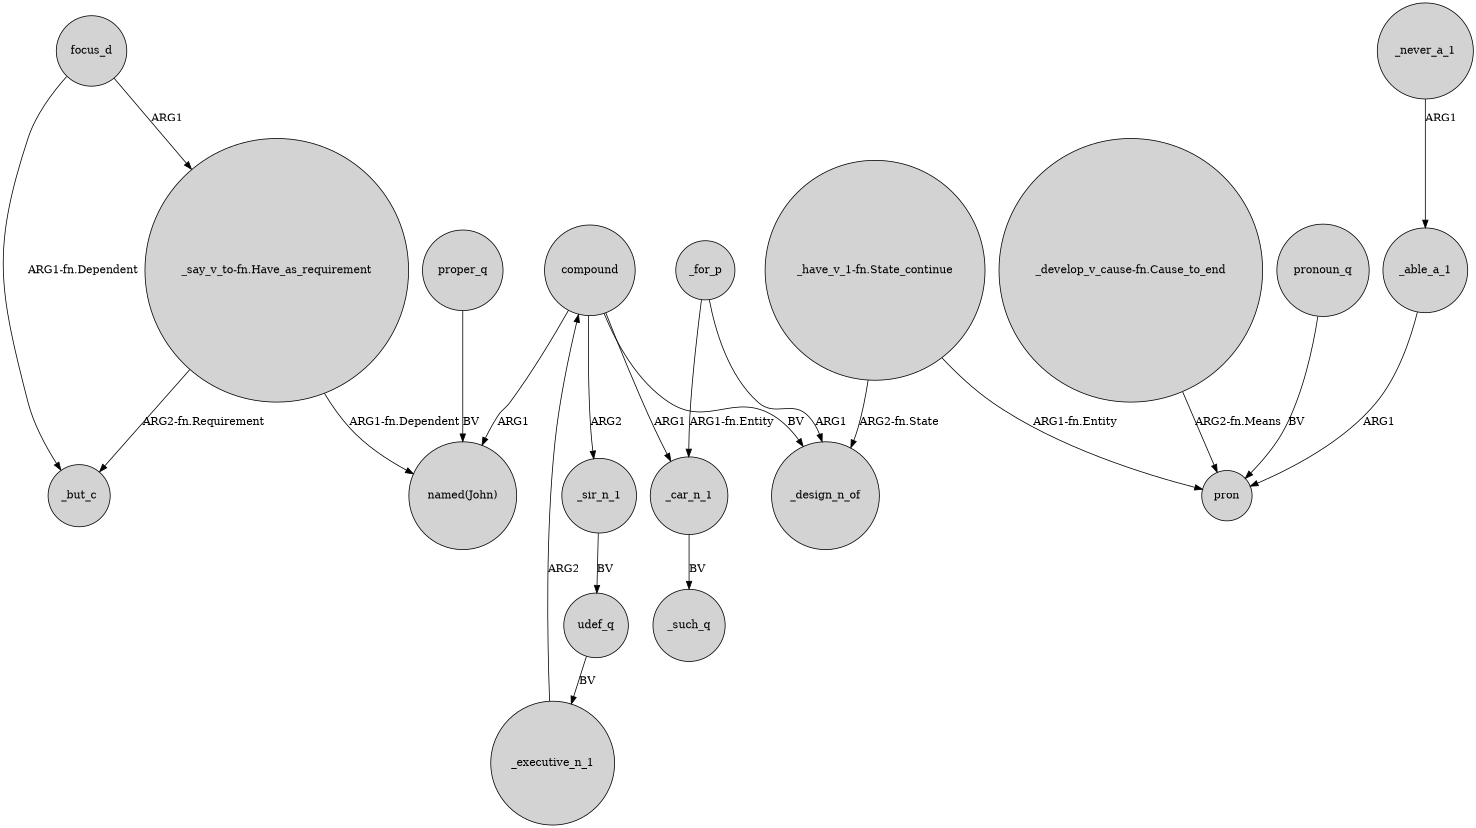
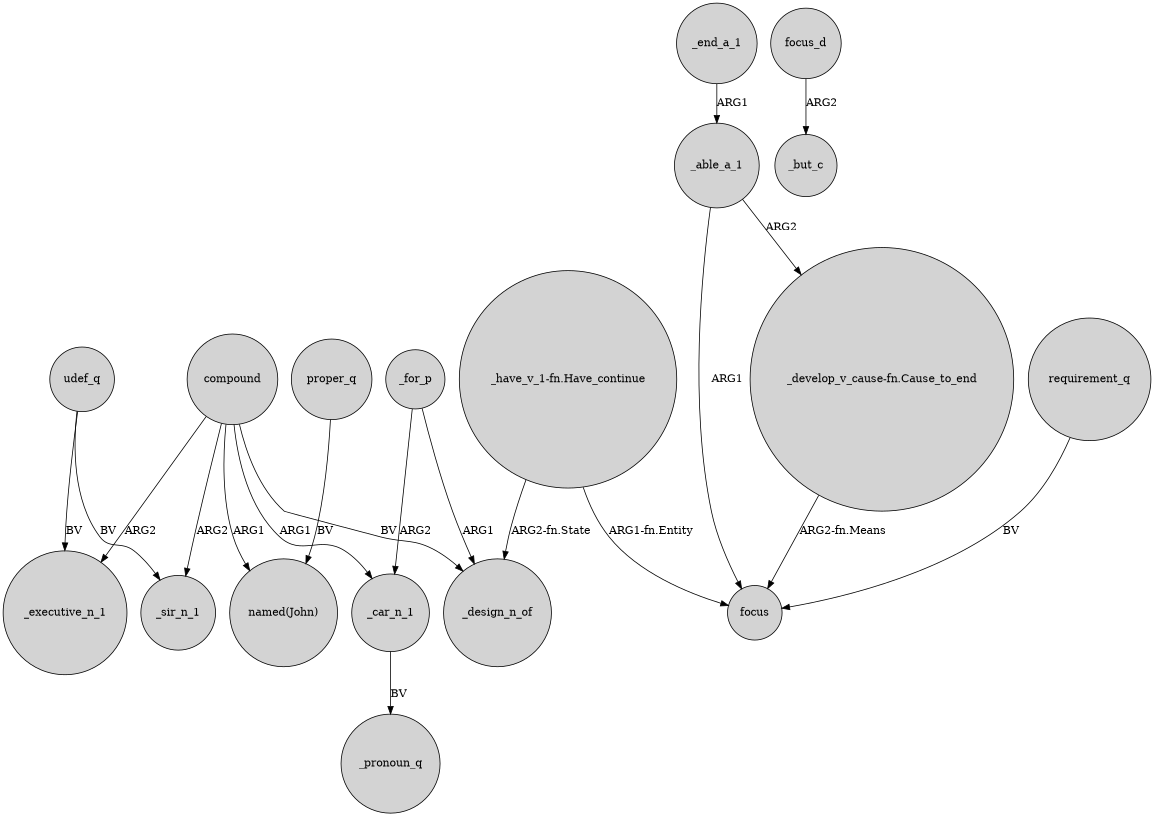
(1425, 51) -> (717, 43)
none -> (769, 234)
(83, 270) -> (822, 103)
(277, 270) -> none
(875, 270) -> (568, 379)
(1323, 270) -> (1090, 379)
(732, 422) -> (416, 531)
(1227, 496) -> (755, 613)
(550, 511) -> (156, 486)
(598, 559) -> (86, 510)
(689, 625) -> (391, 764)
